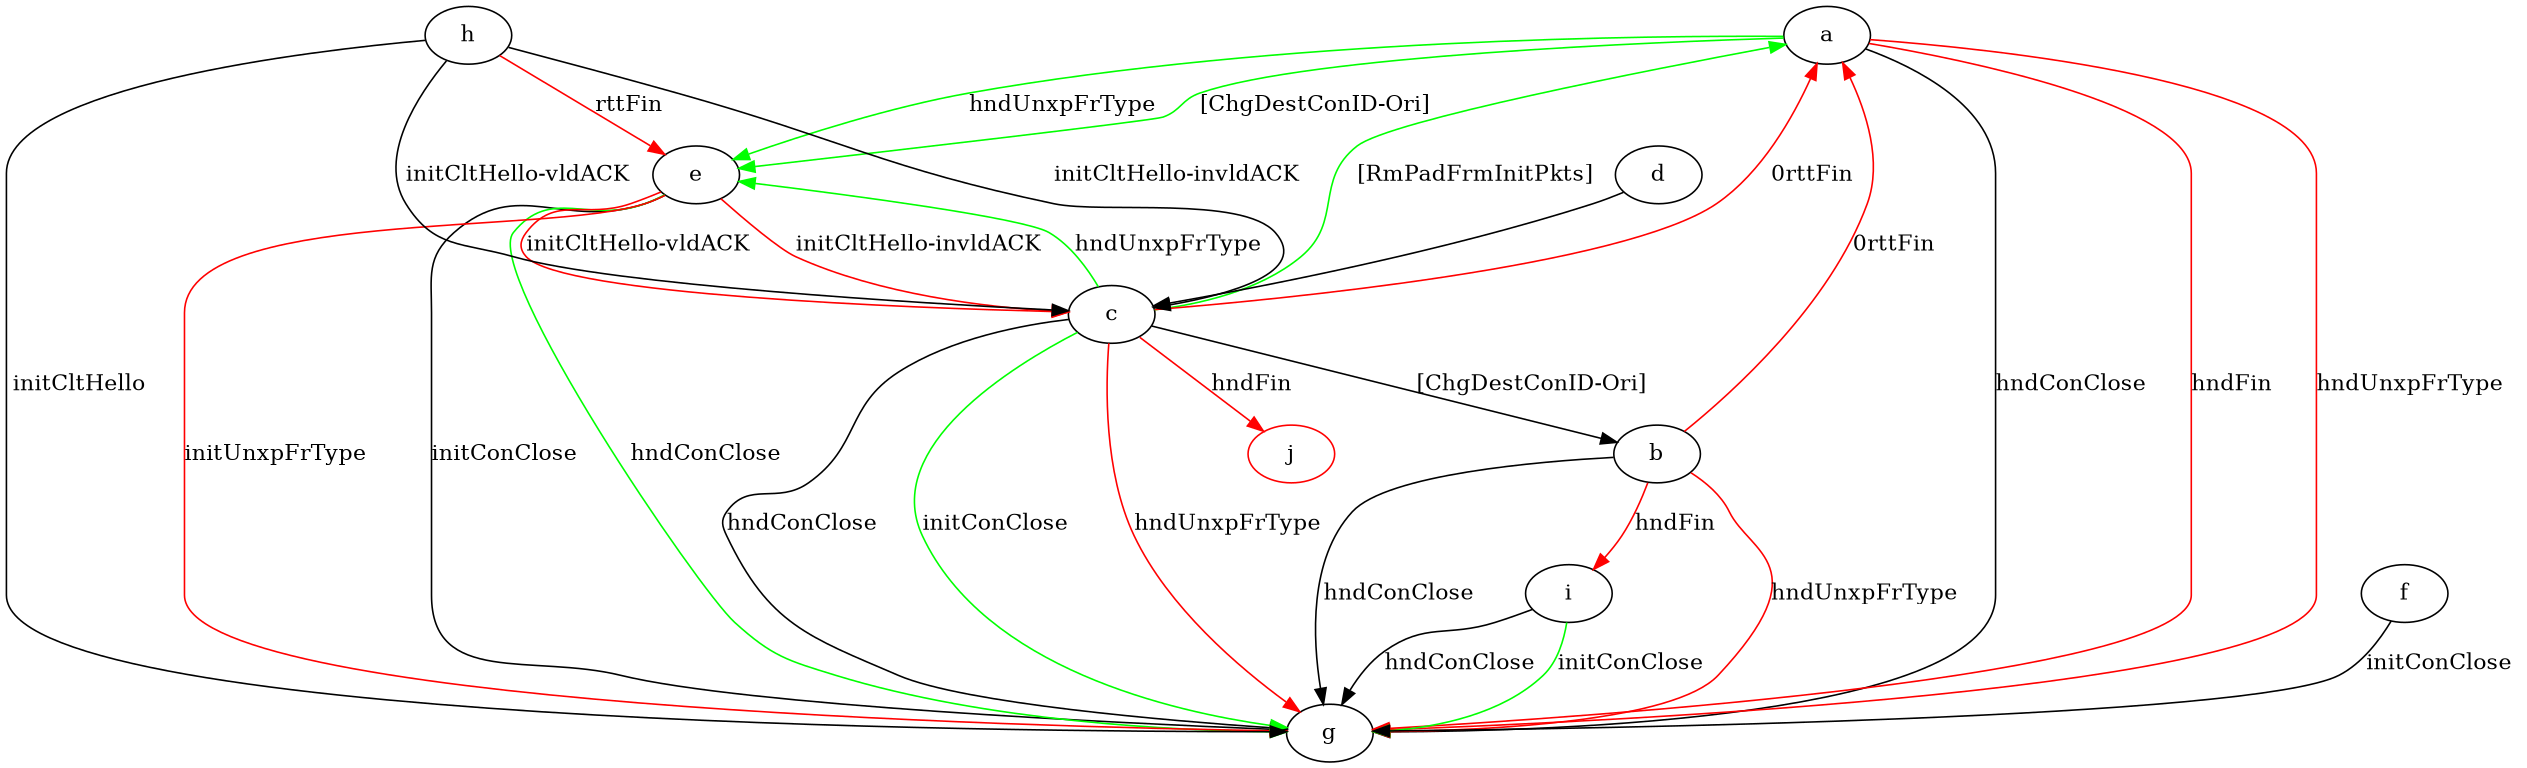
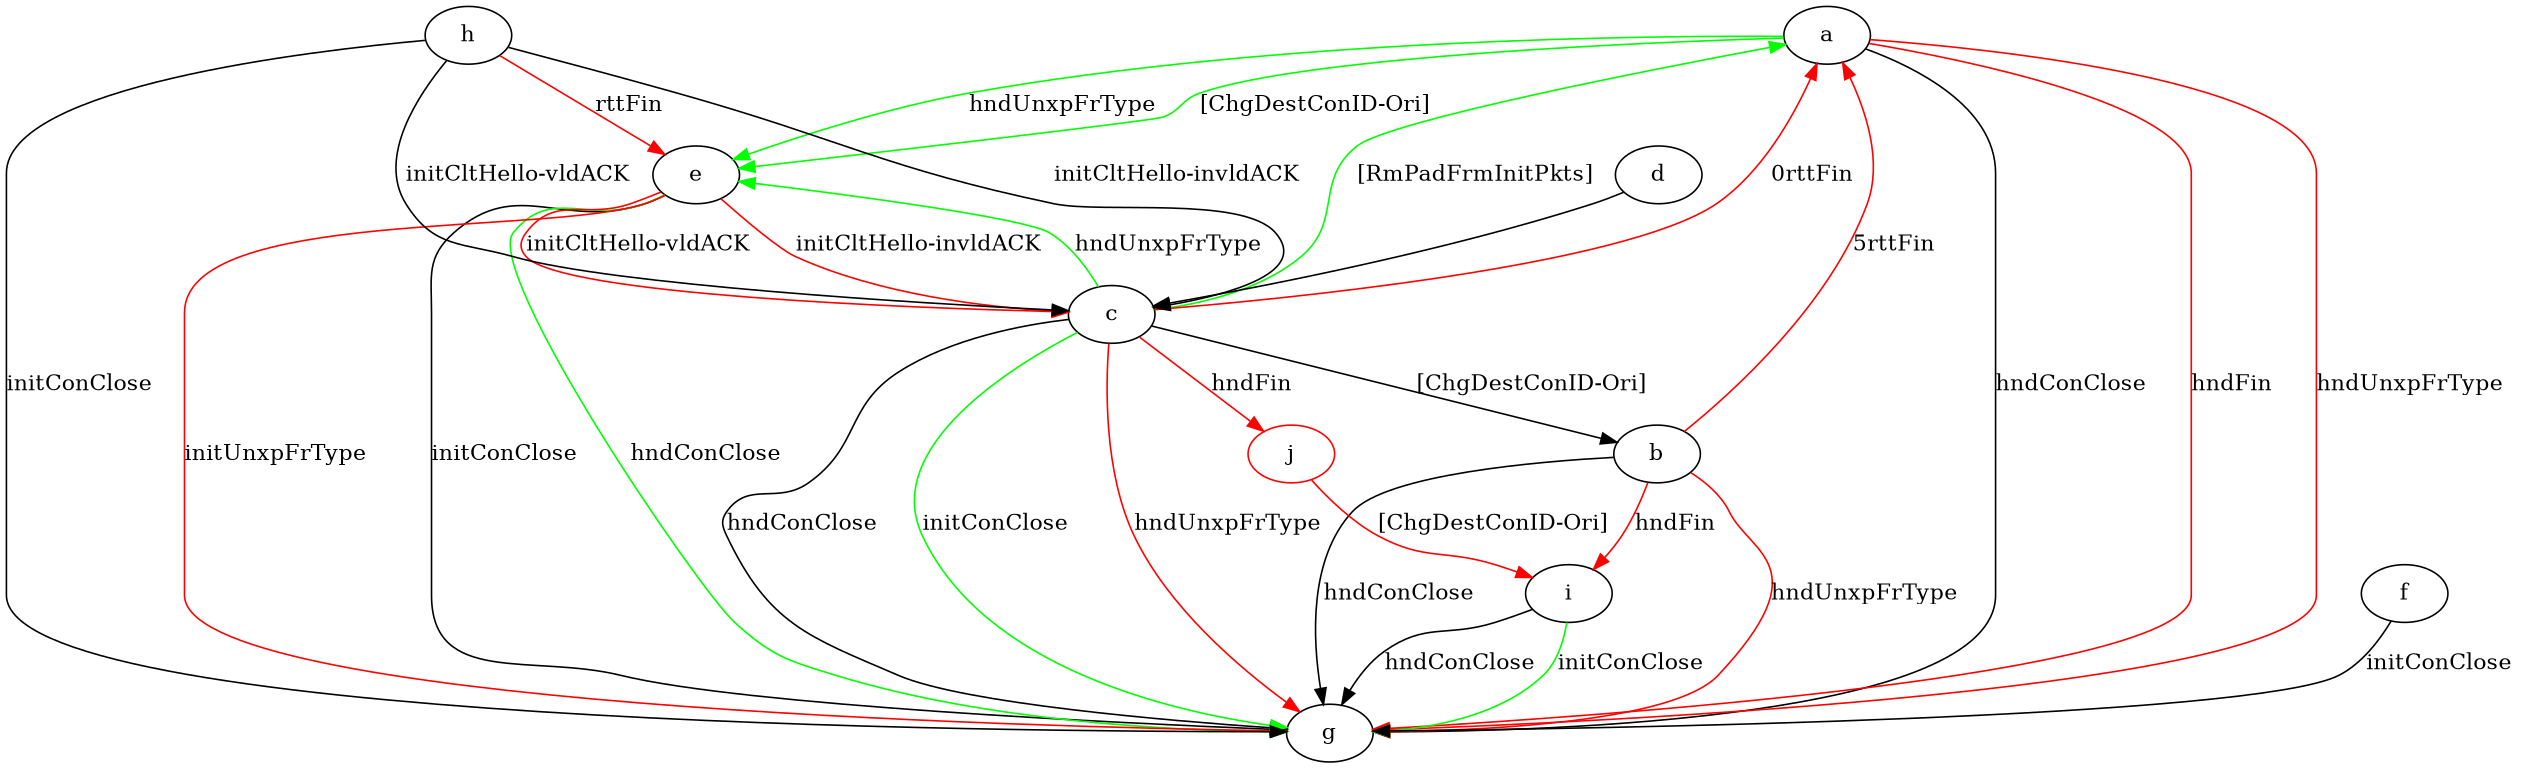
(1898, 245) -> (1898, 245)
(83, 384) -> (83, 384)
none -> (1404, 547)
